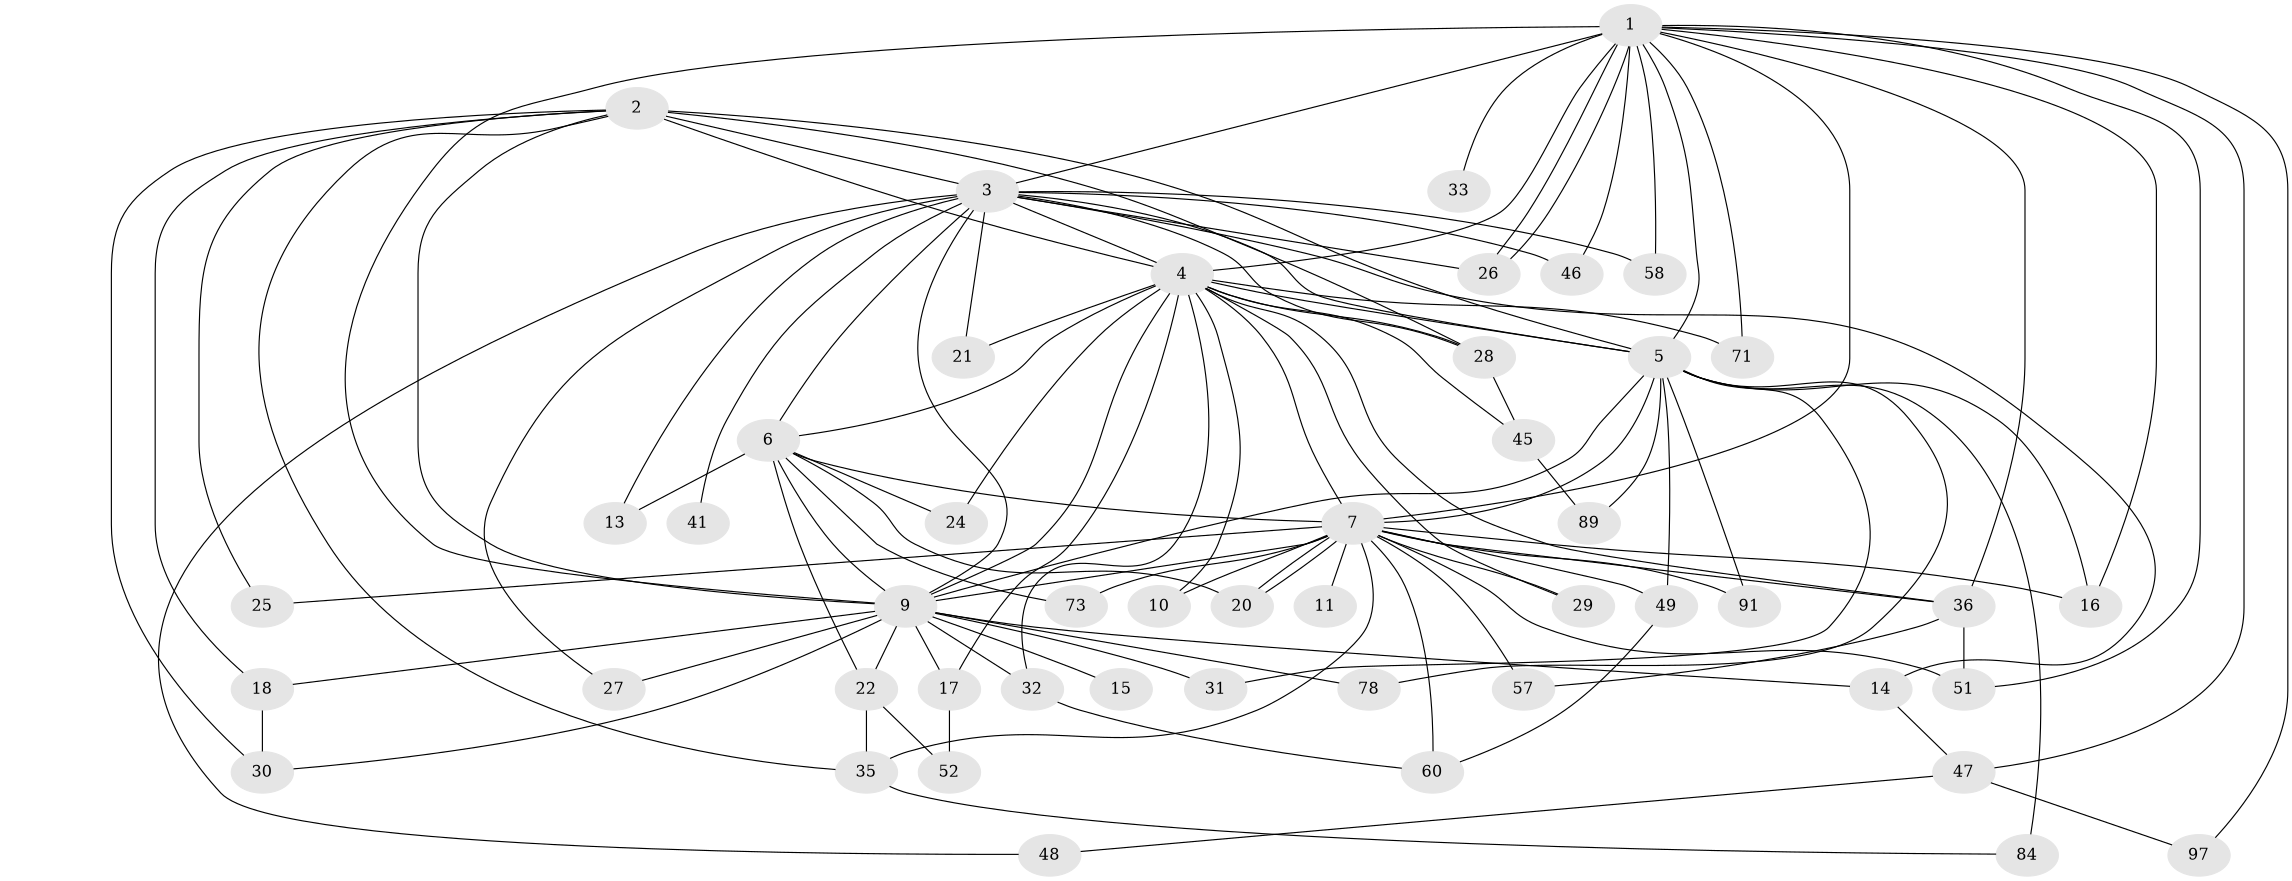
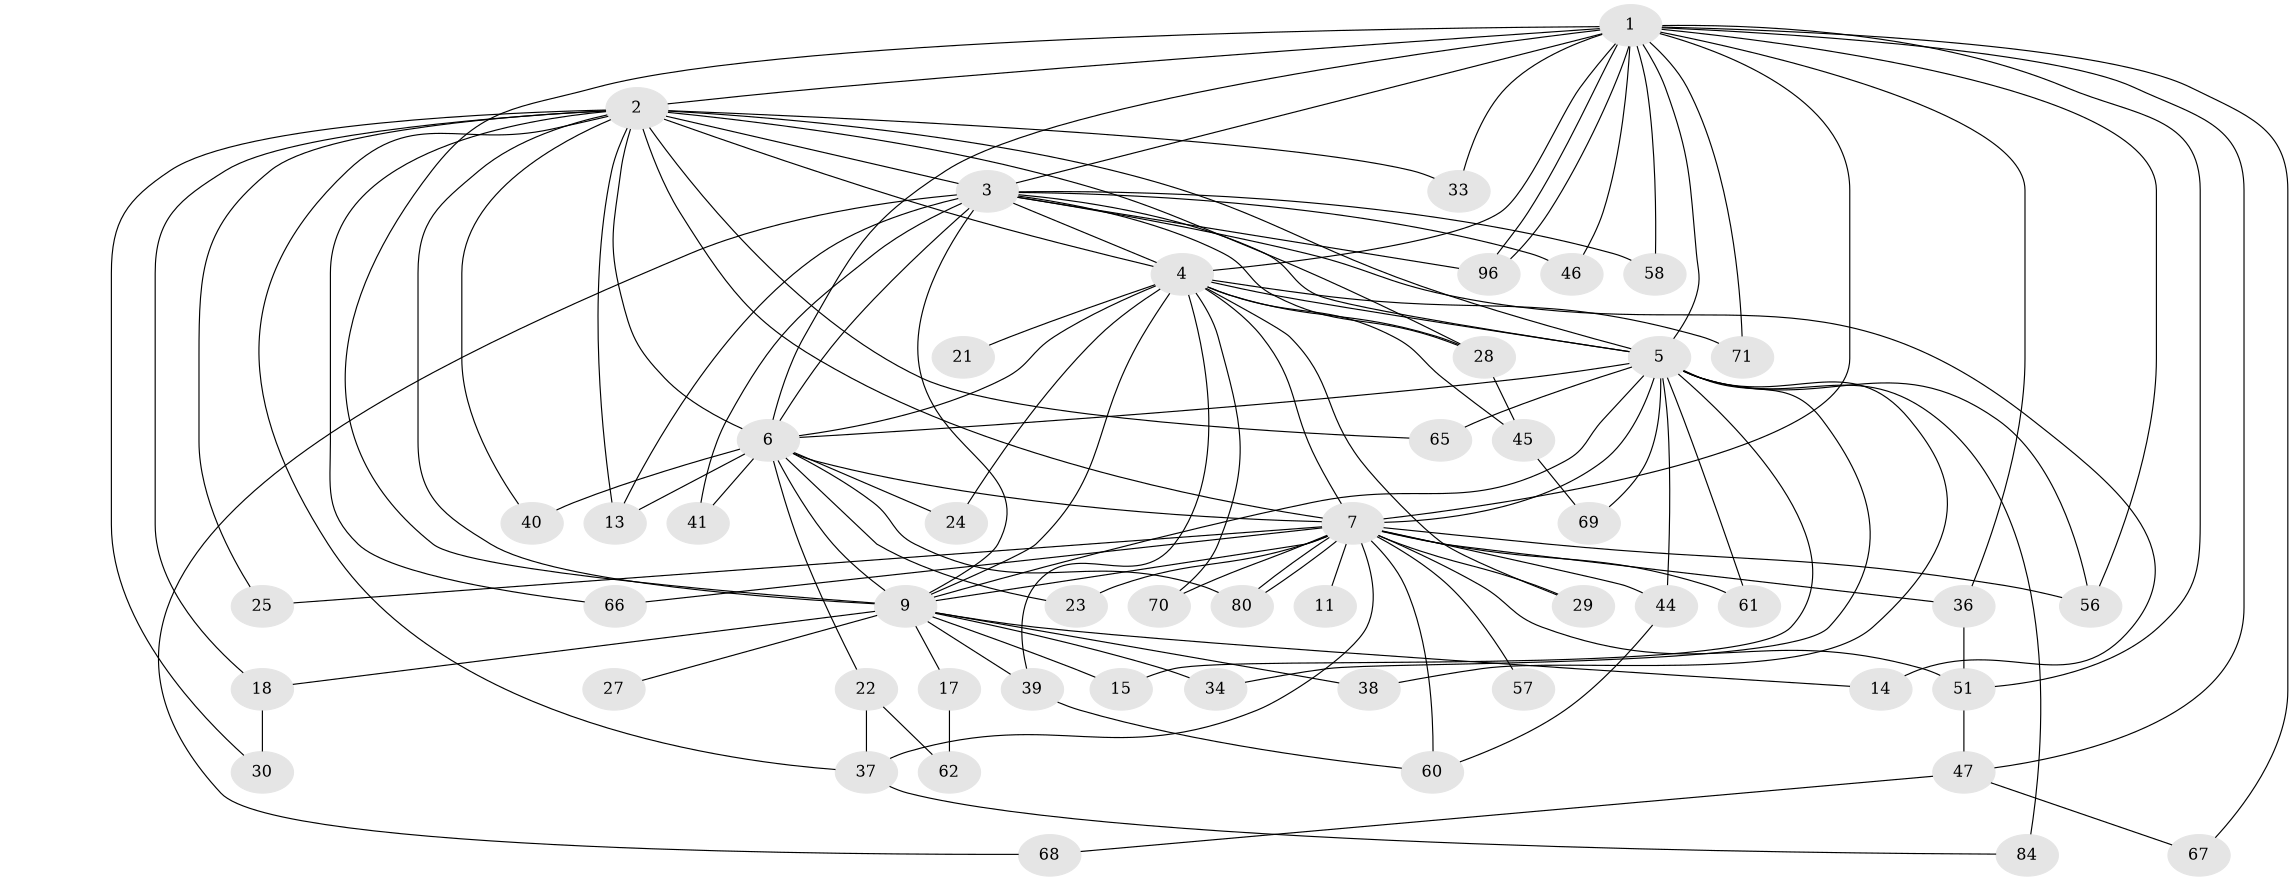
none -> (1133, 63)
none -> (1116, 111)
none -> (1072, 132)
(975, 274) -> none
(1489, 274) -> (1489, 274)
none -> (623, 305)
none -> (598, 314)
(596, 355) -> none
none -> (905, 404)
none -> (1194, 410)
none -> (1441, 440)
none -> (733, 482)
(1106, 492) -> none
none -> (532, 523)
(1589, 523) -> (1589, 523)
(1501, 528) -> none
none -> (615, 606)
(1076, 606) -> (1076, 606)
(1159, 606) -> (1159, 606)
(1242, 606) -> (1242, 606)
(1666, 606) -> (1666, 606)
(1749, 606) -> (1749, 606)
(2091, 606) -> (2091, 606)
none -> (1764, 638)
(886, 648) -> none
(1749, 663) -> none
(1032, 689) -> (1032, 689)
(1216, 689) -> (1216, 689)
(1369, 689) -> (1369, 689)
(581, 728) -> none
(1922, 731) -> (1964, 731)
(866, 772) -> (866, 772)
(949, 772) -> (949, 772)
(1050, 855) -> (1050, 855)
(2199, 855) -> (2199, 855)
